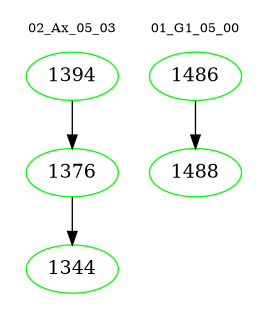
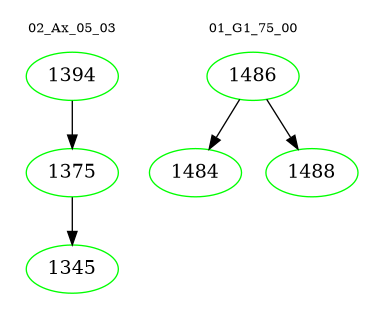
(195, 29) -> (254, 29)
(72, 173) -> (72, 173)
none -> (195, 173)
(72, 269) -> (72, 269)
